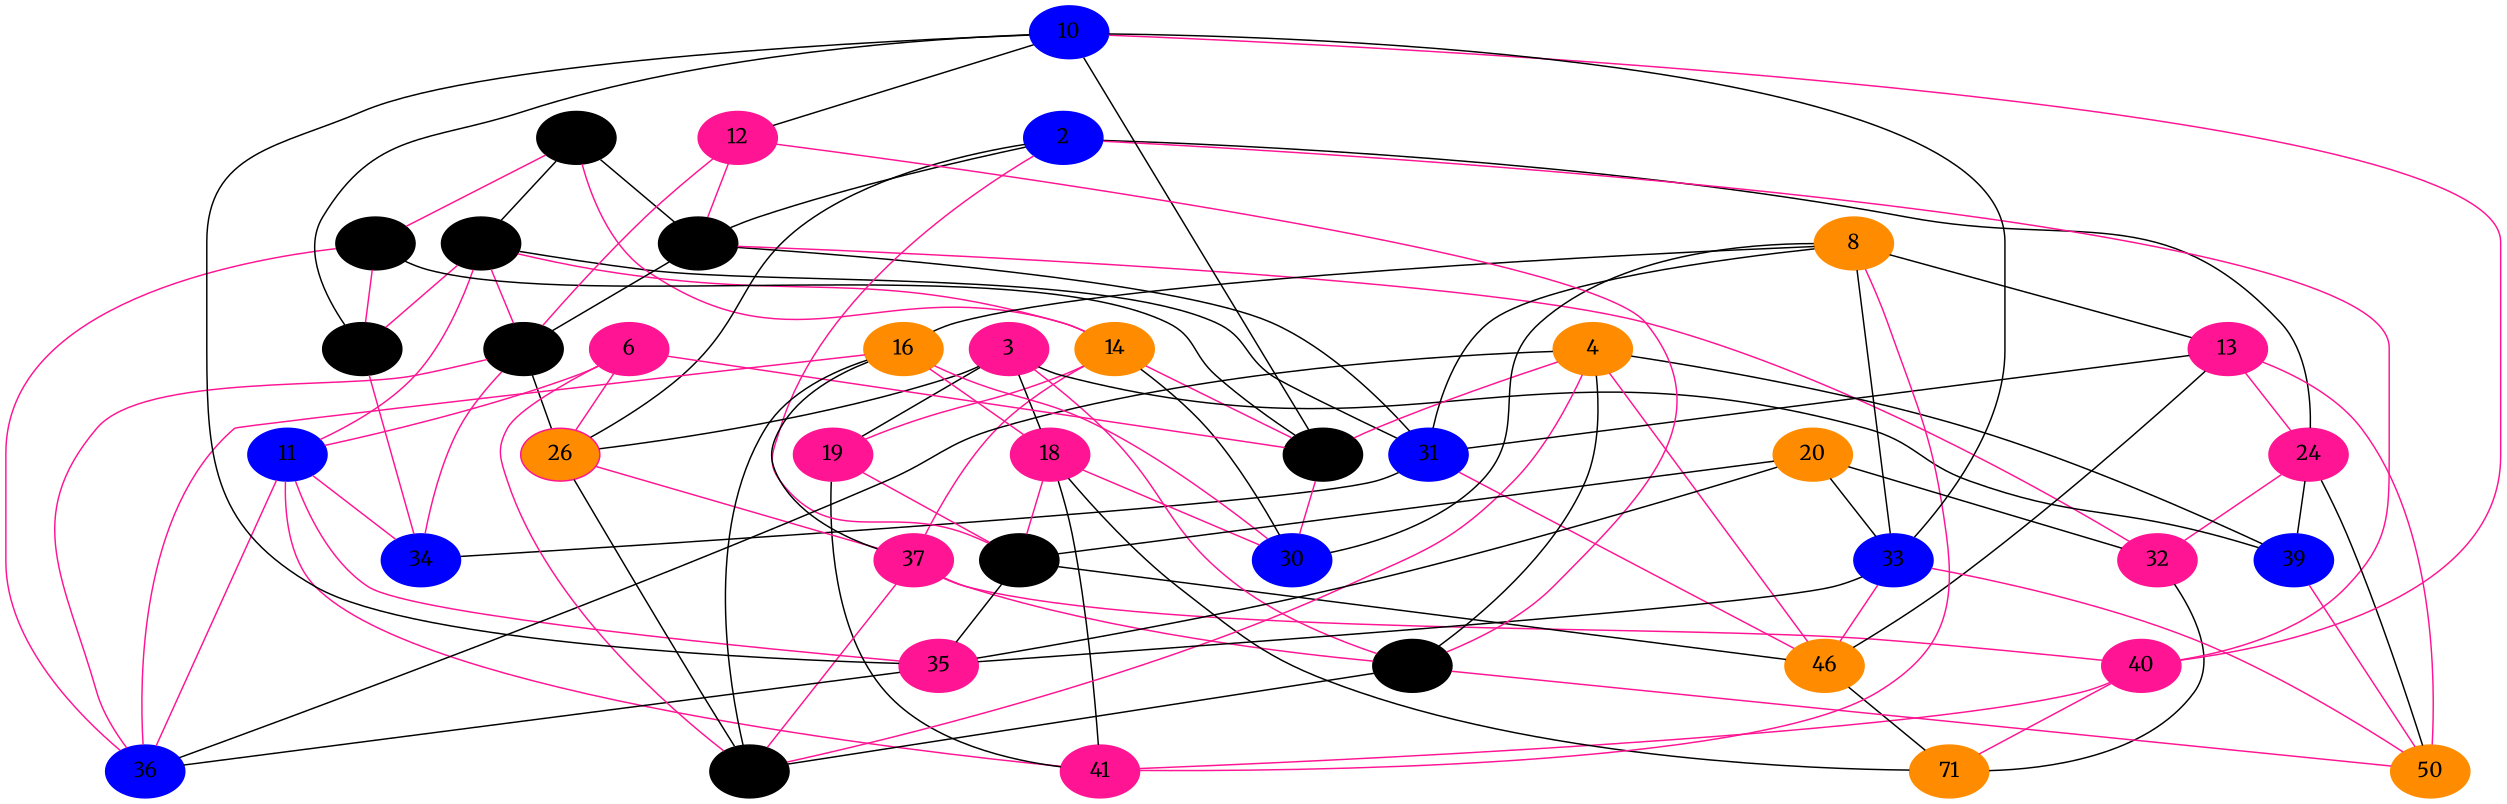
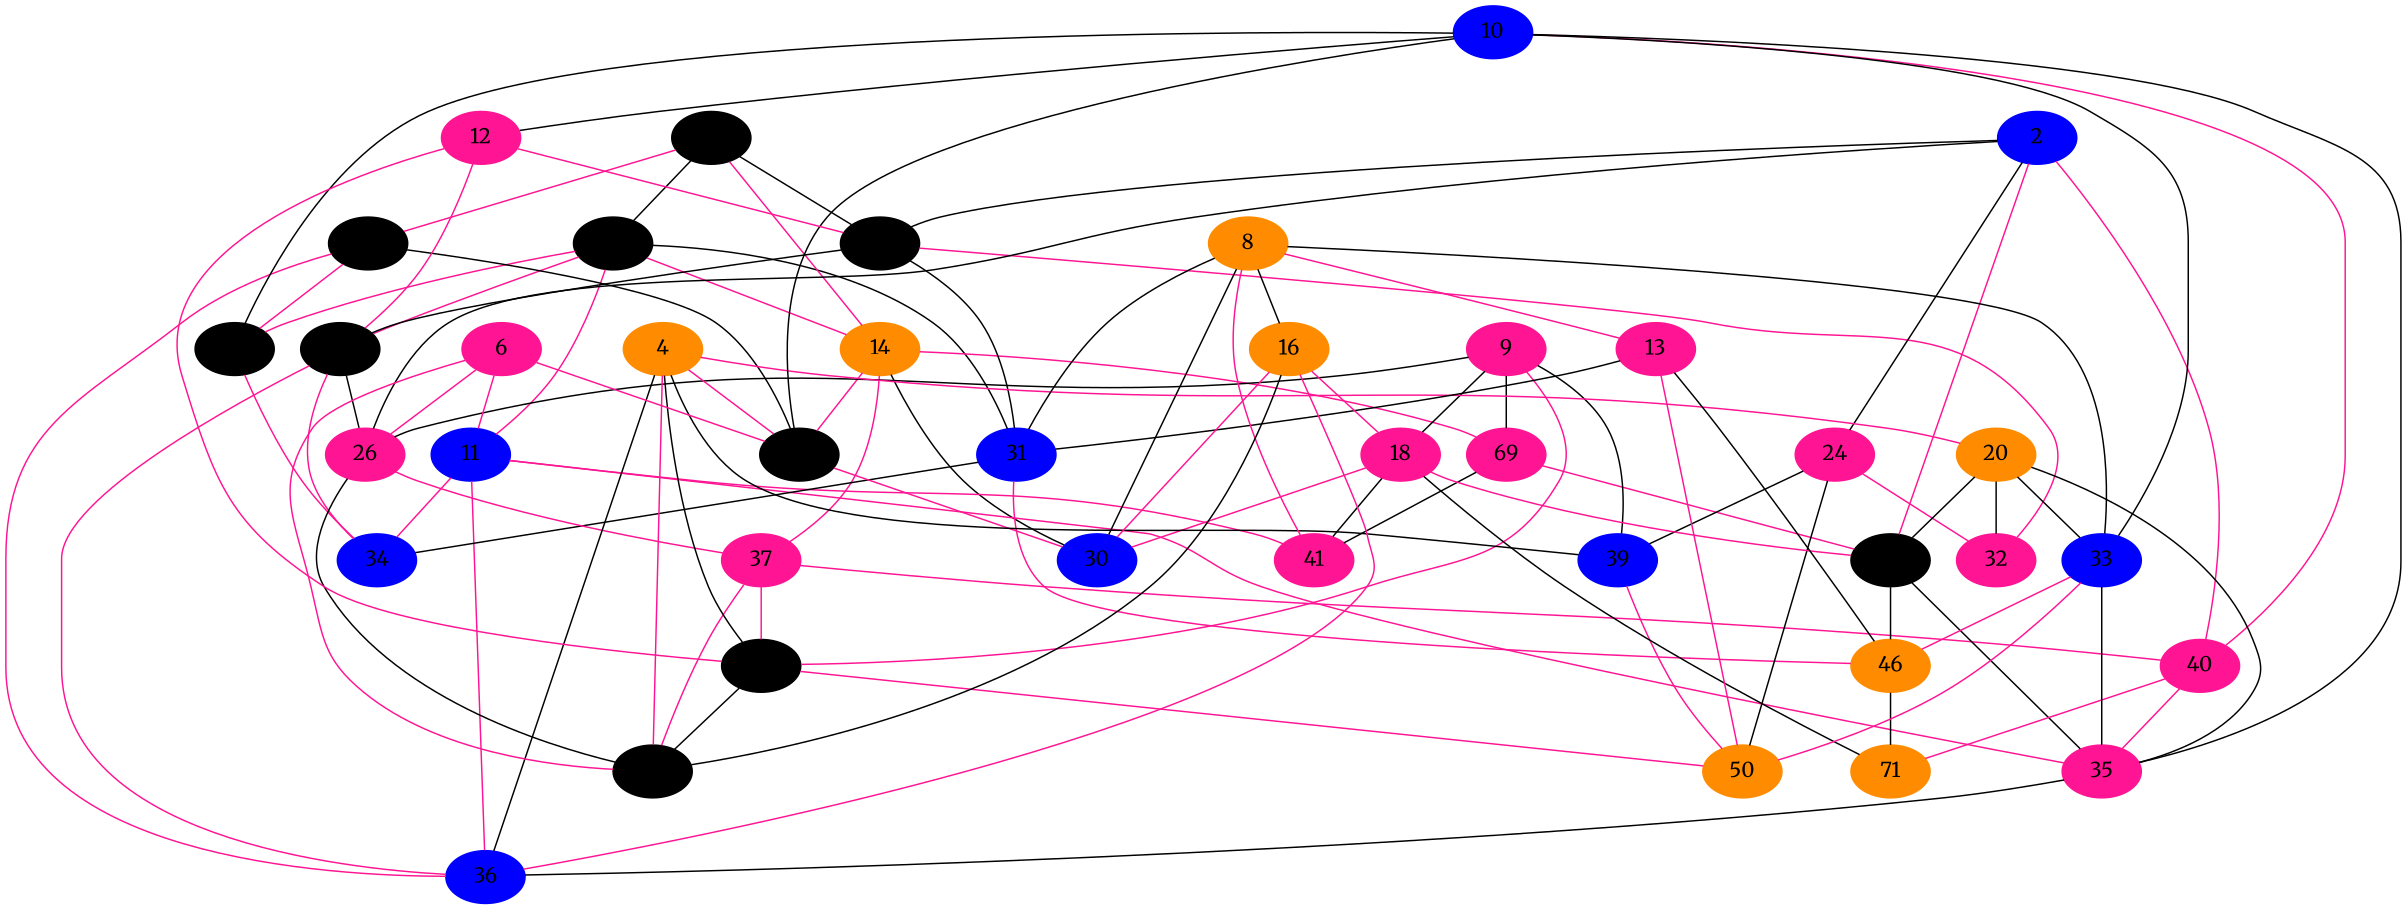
(2041, 296) -> (1502, 308)
(1009, 349) -> (1506, 349)
(2268, 402) -> none
(560, 455) -> (365, 455)
(833, 455) -> (1506, 455)
(772, 459) -> none
(1709, 507) -> (1363, 395)
(2154, 729) -> none
(1530, 749) -> (2151, 719)
